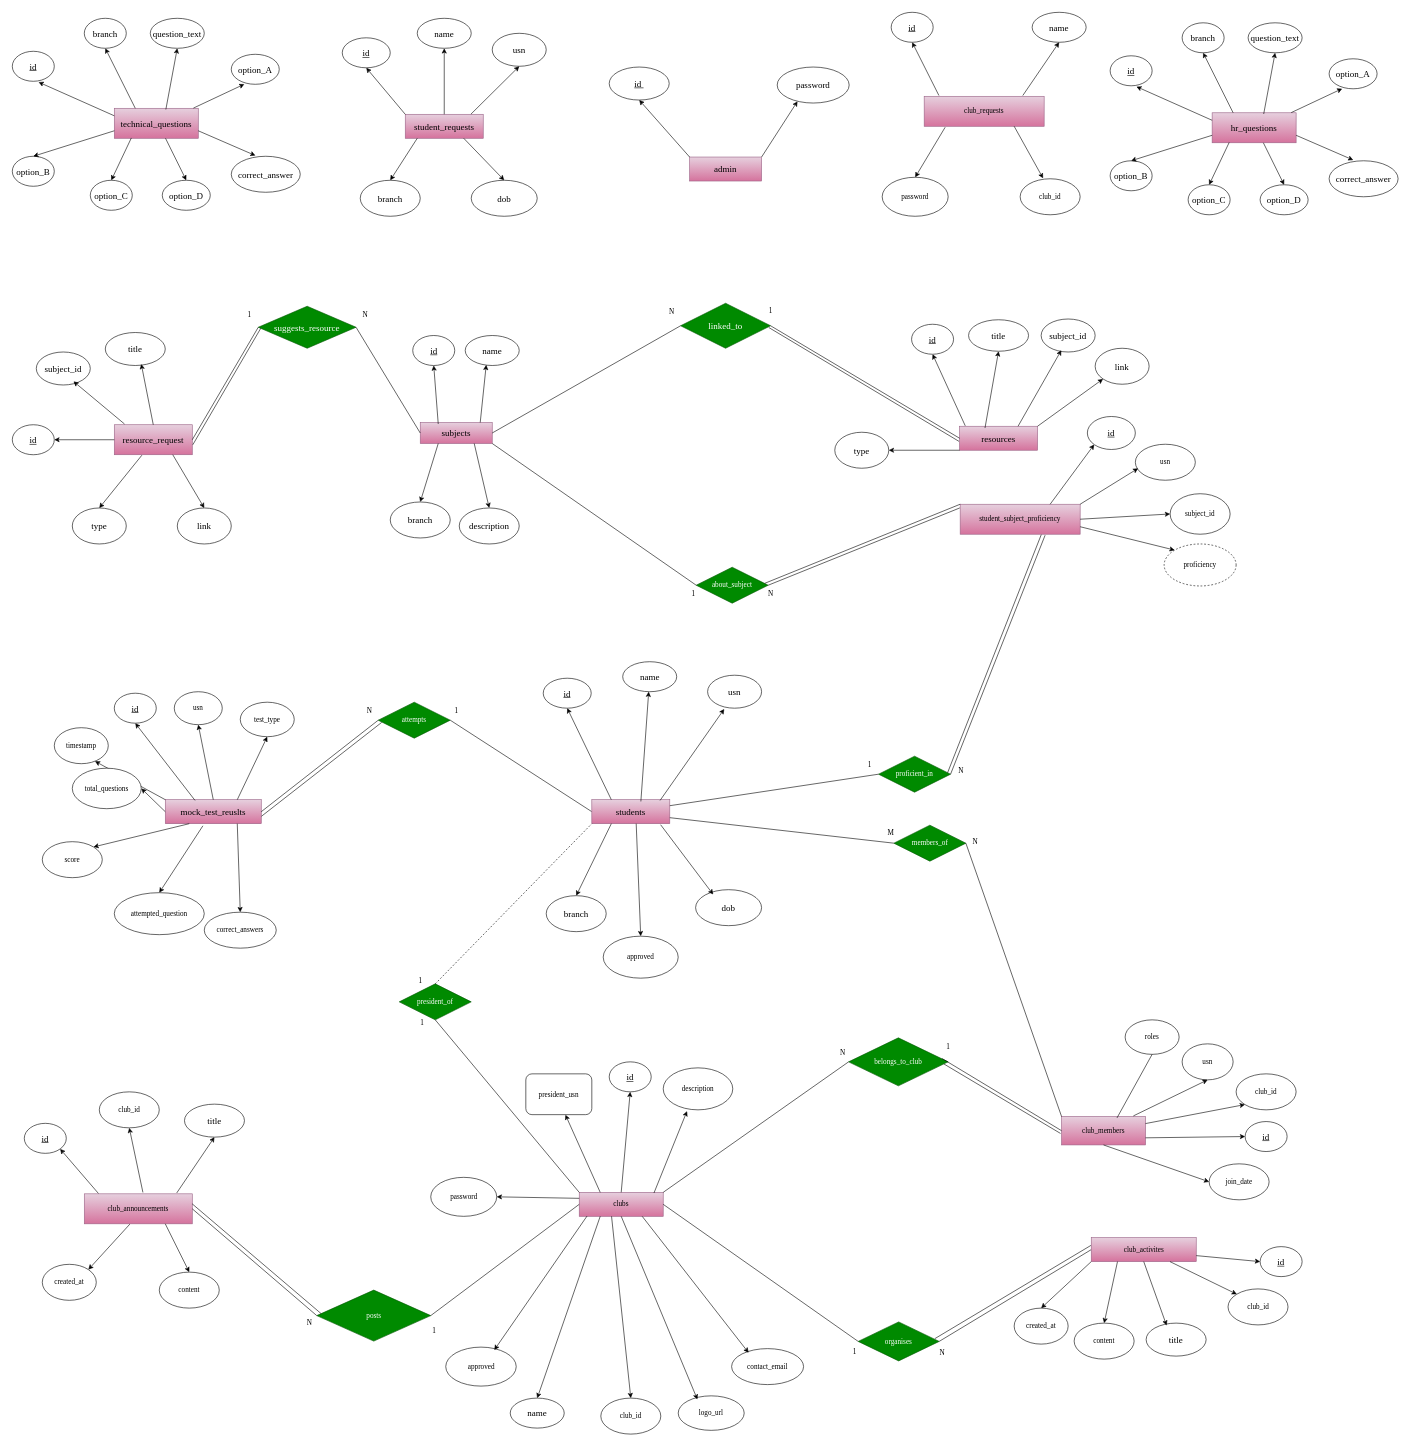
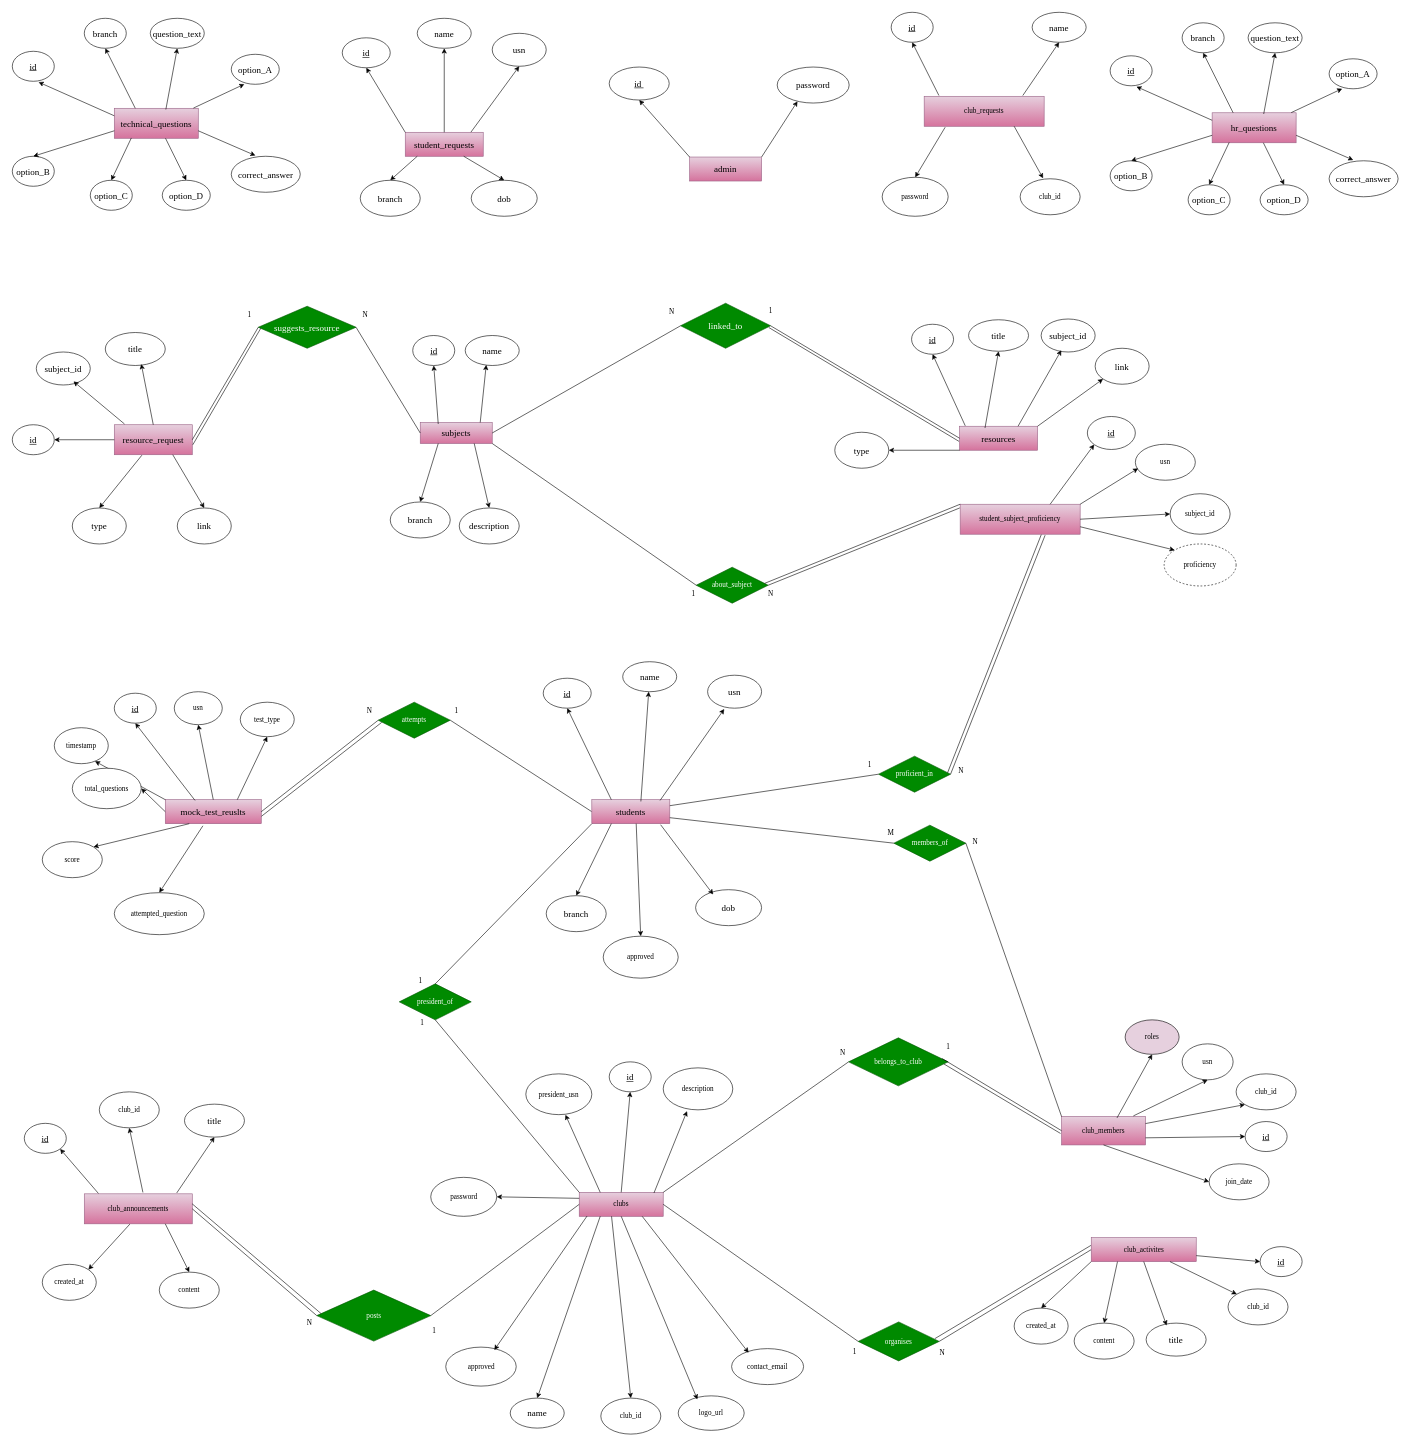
(444, 126) -> (444, 144)
(238, 859) -> none
(240, 930) -> none
(469, 950) -> (469, 950)
(1152, 1037) -> (1152, 1037)
(1150, 1058) -> (1149, 1060)
(559, 1094) -> (559, 1094)
